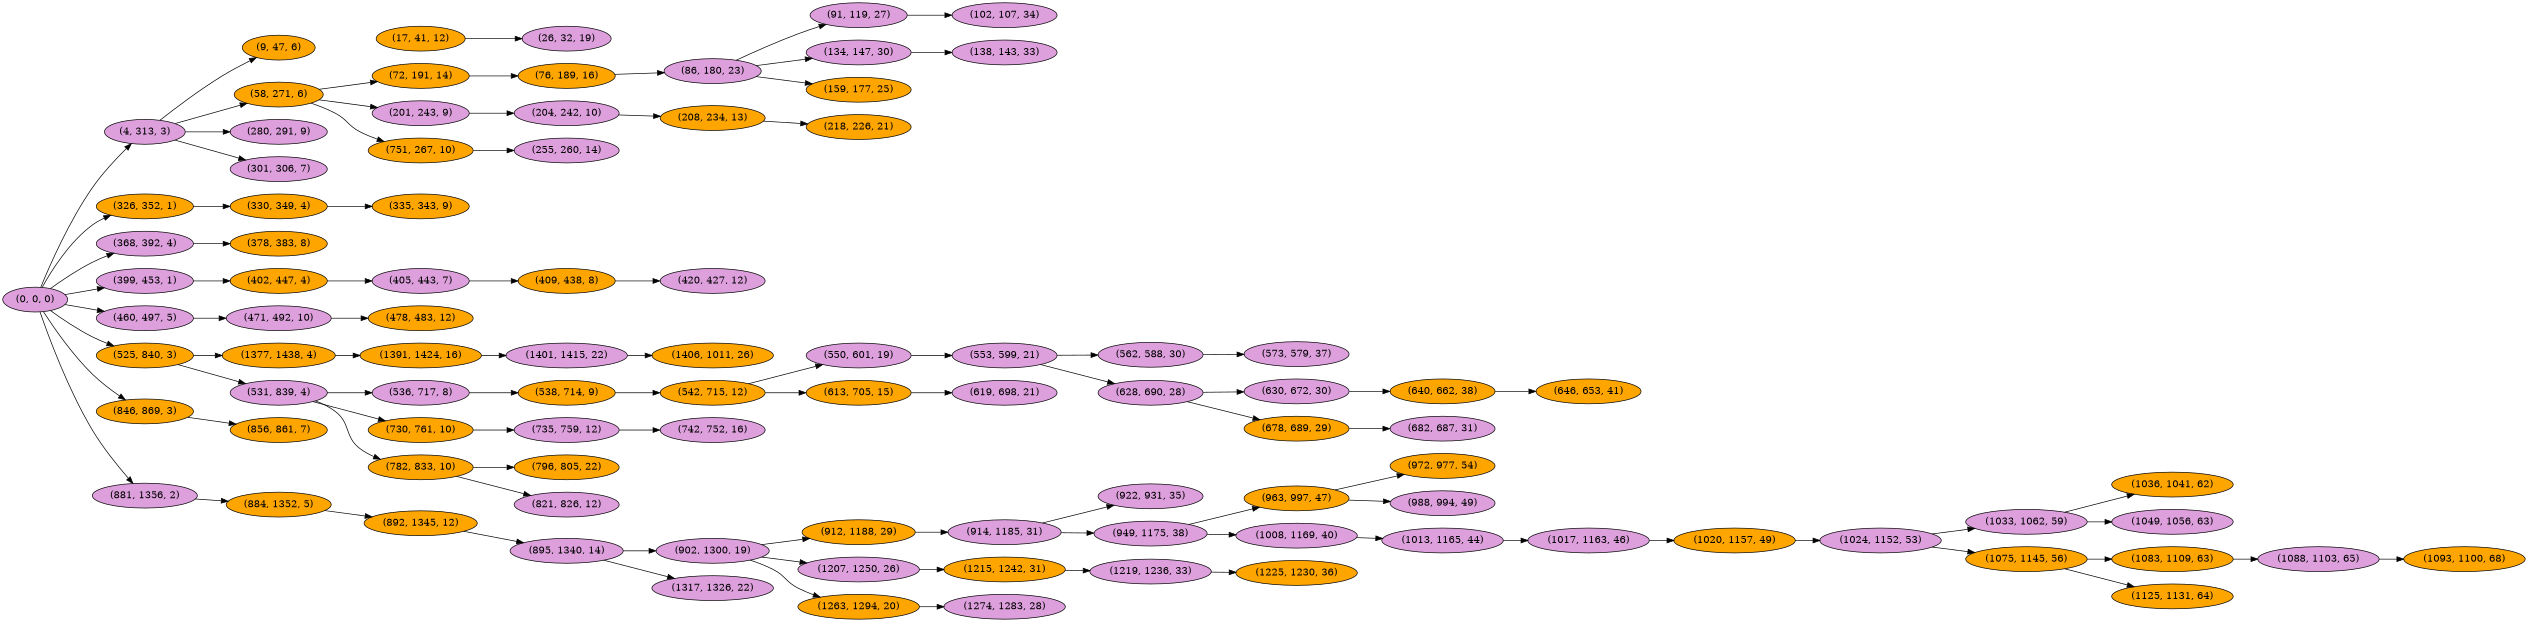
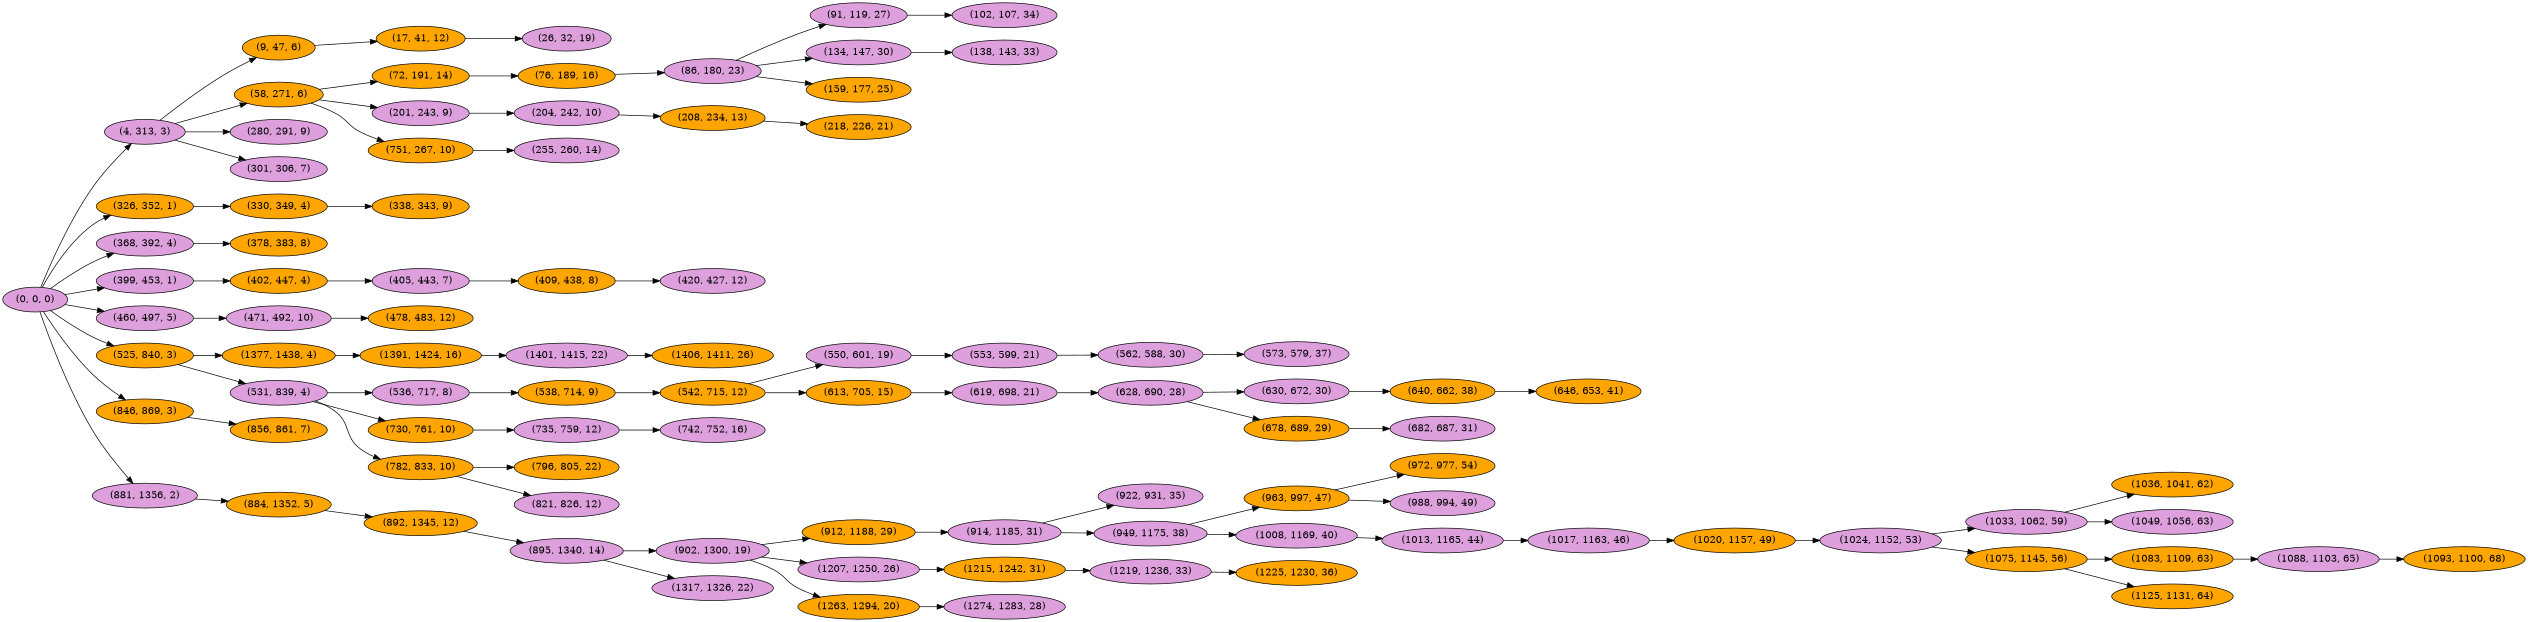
none -> (342, 44)
(421, 206) -> (421, 206)
(713, 355) -> (713, 355)
(1074, 373) -> (1074, 393)
